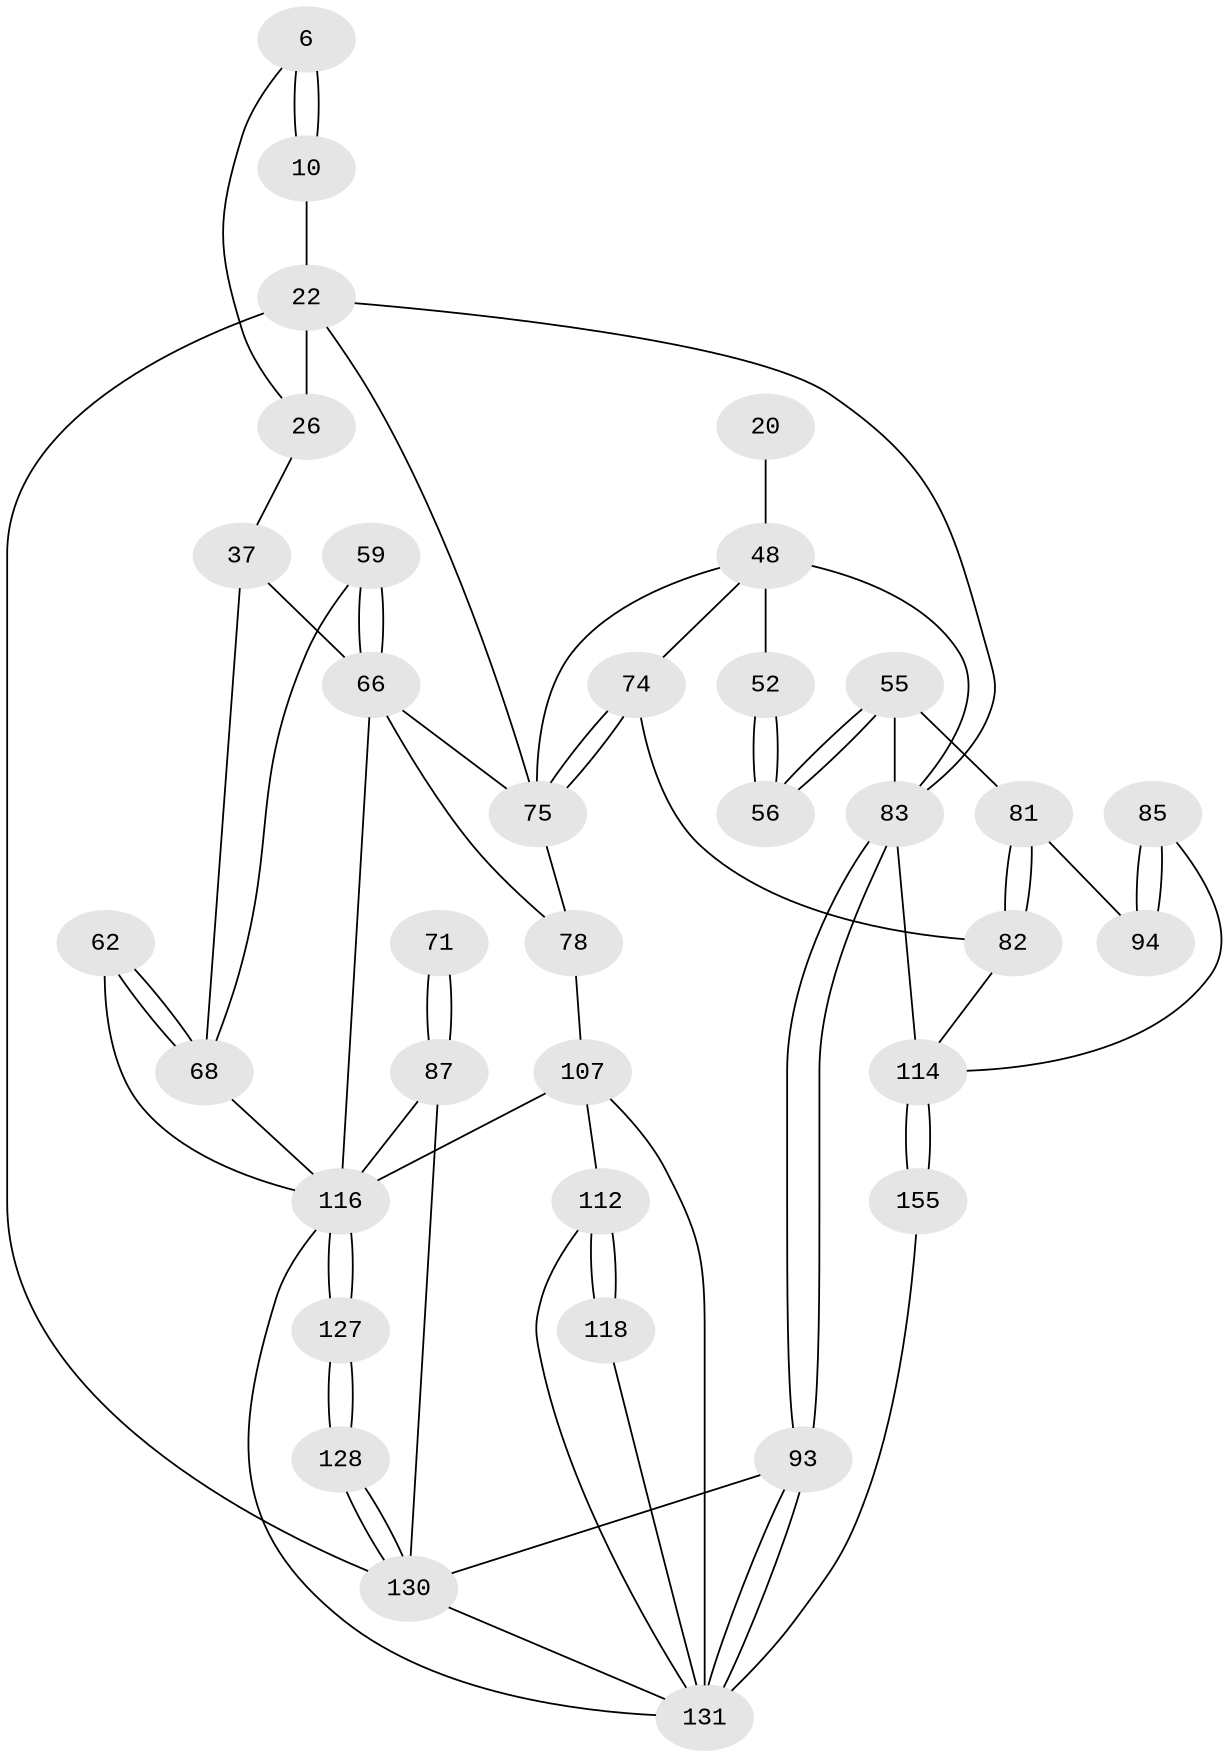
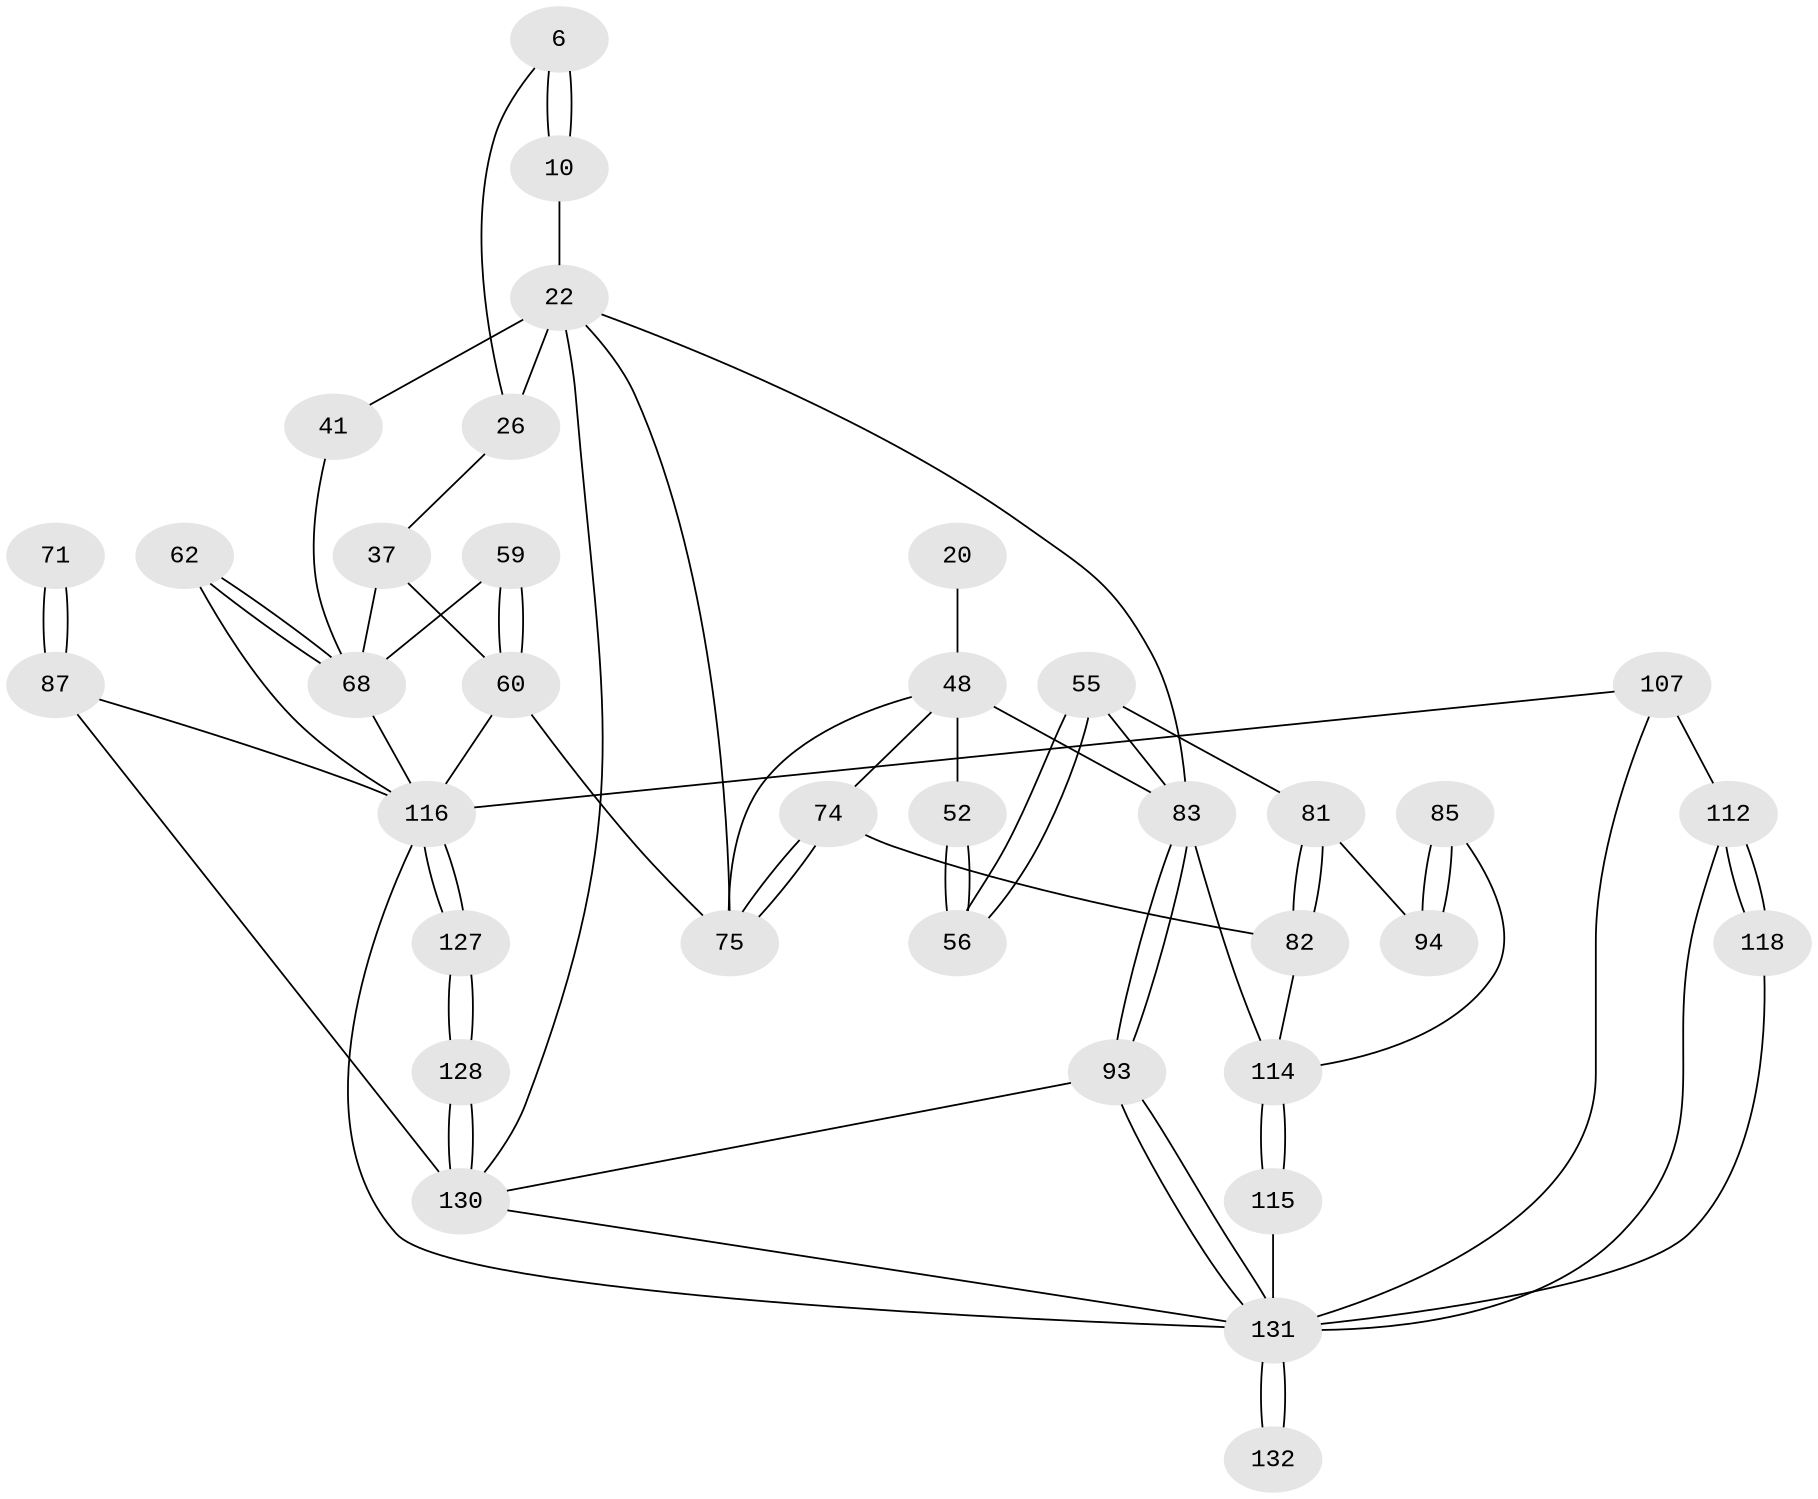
none -> (334, 427)
(371, 685) -> (511, 685)
(574, 943) -> none
(918, 1201) -> (1273, 1201)
none -> (1273, 1460)
